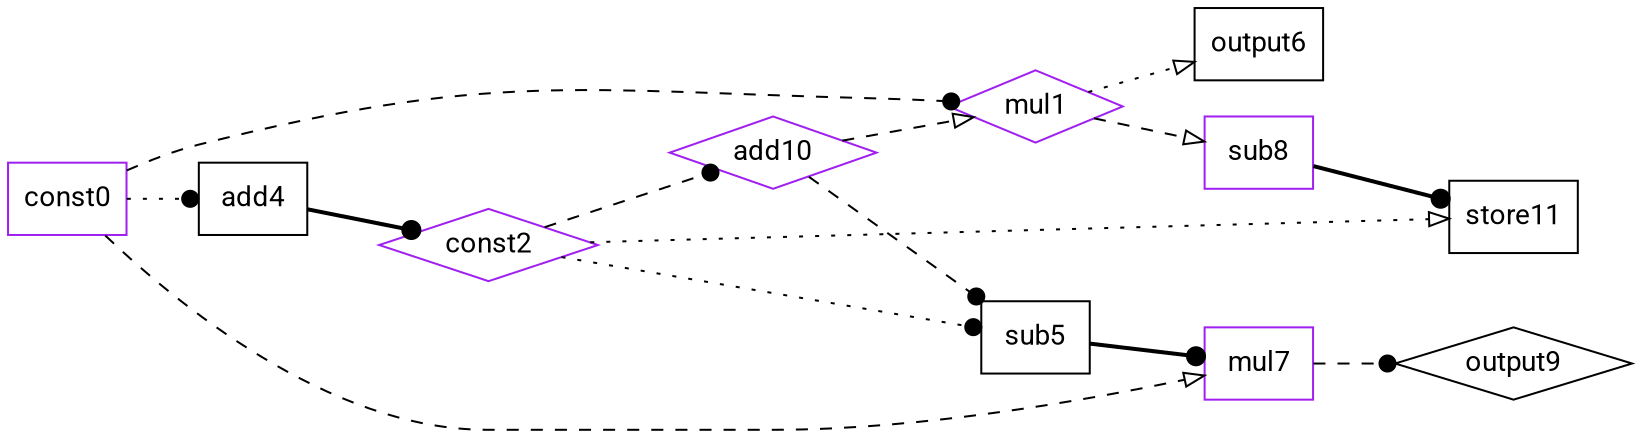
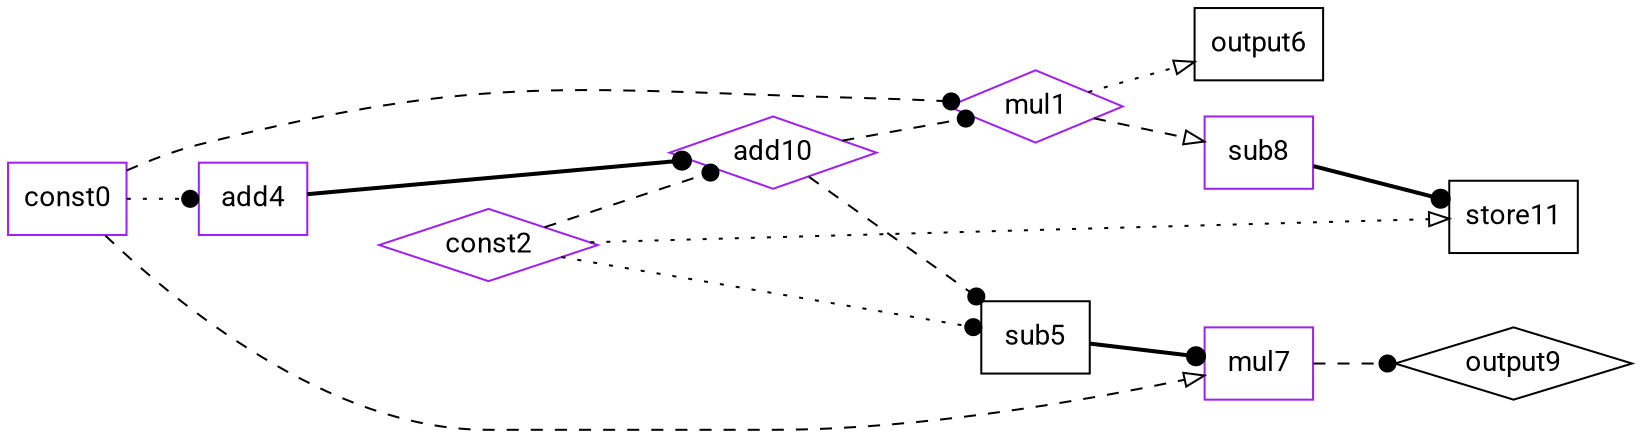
(898, 131) -> (898, 131)
(253, 199) -> (253, 199)
(355, 219) -> (491, 178)
